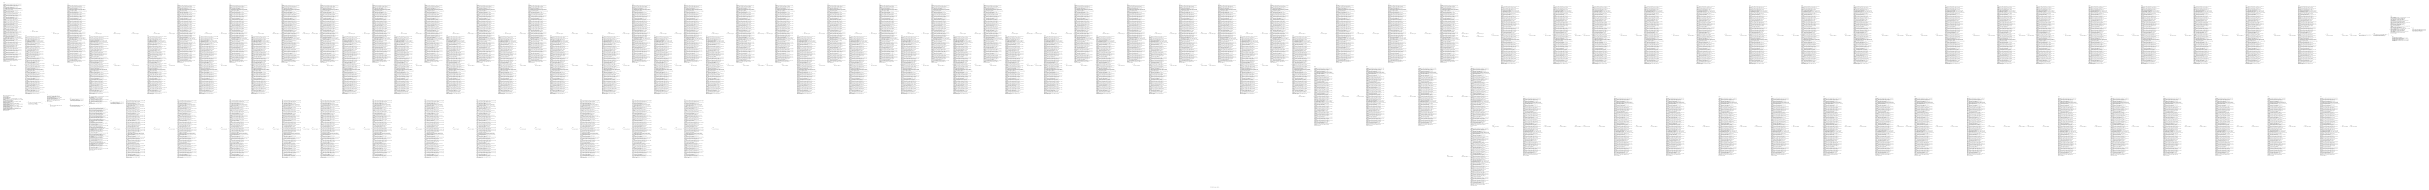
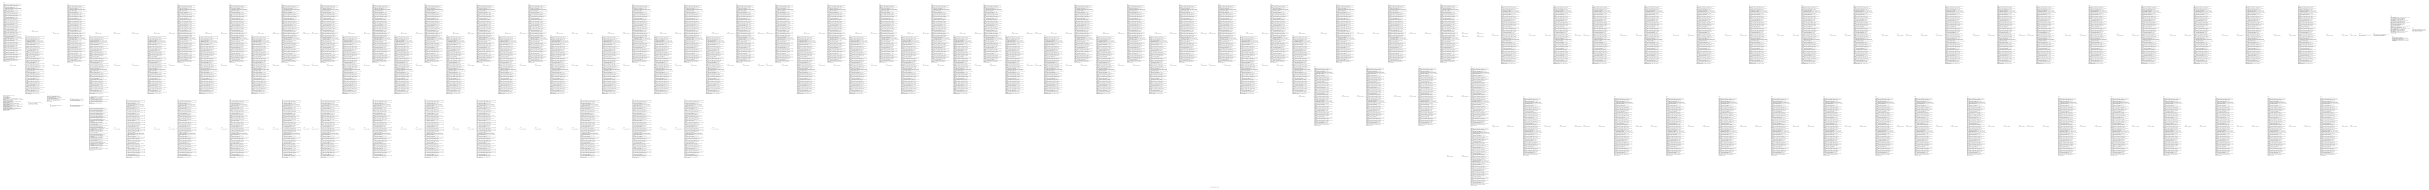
(117, 102) -> none
